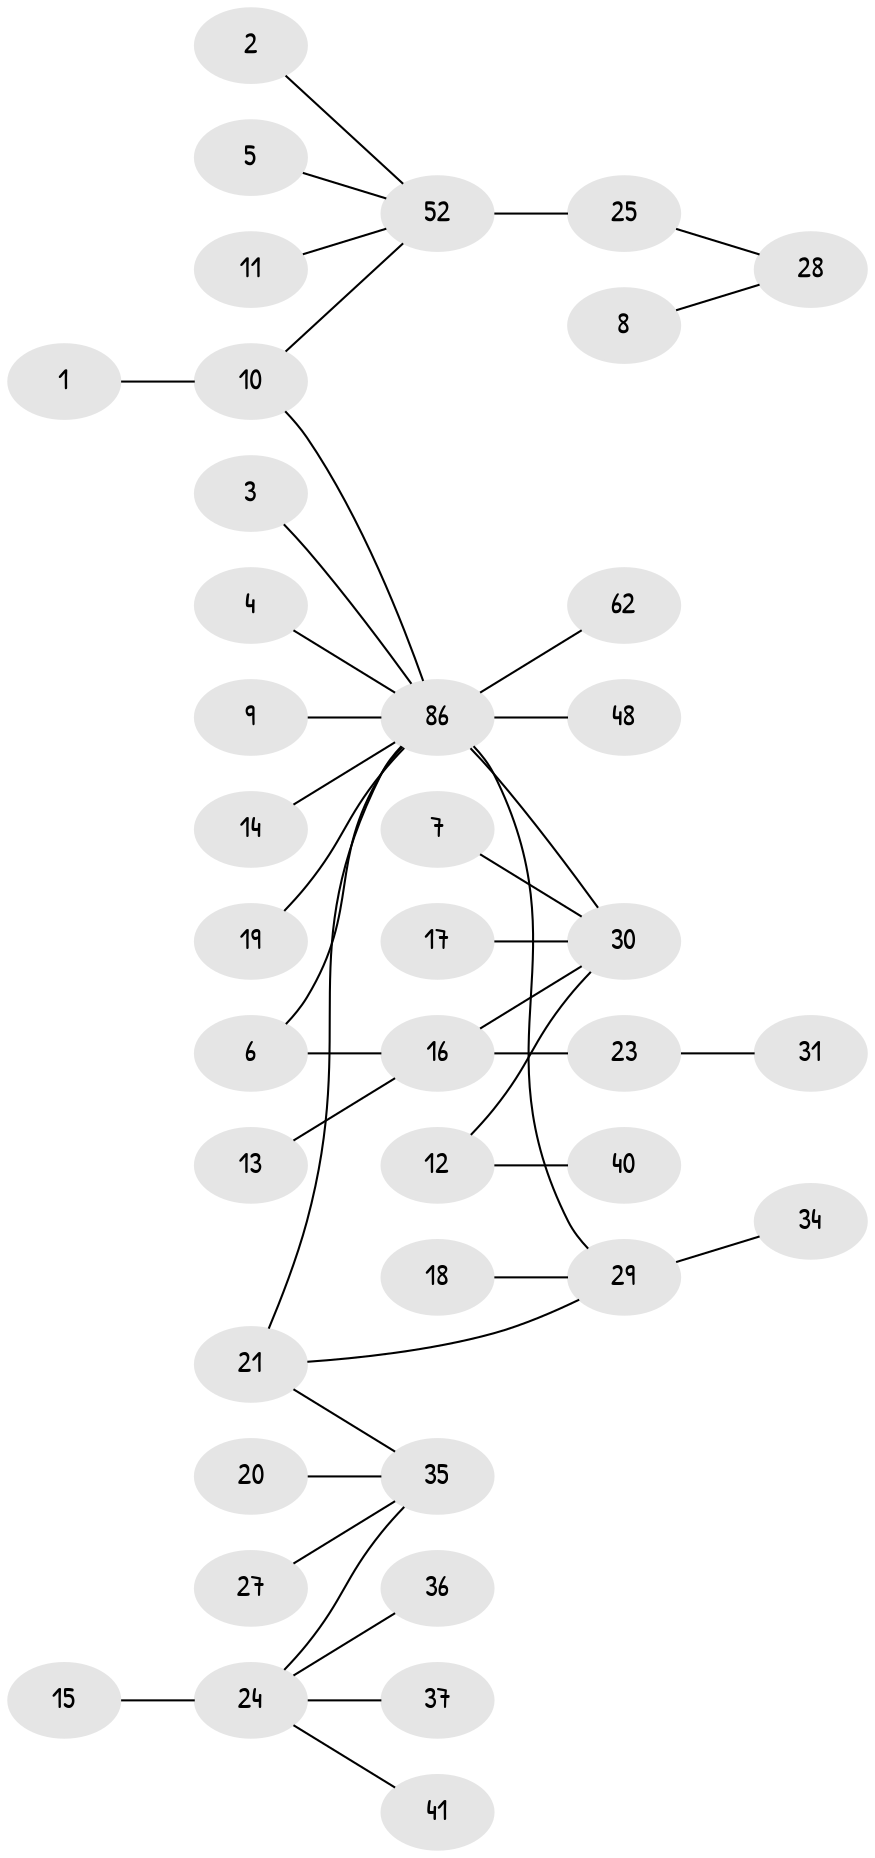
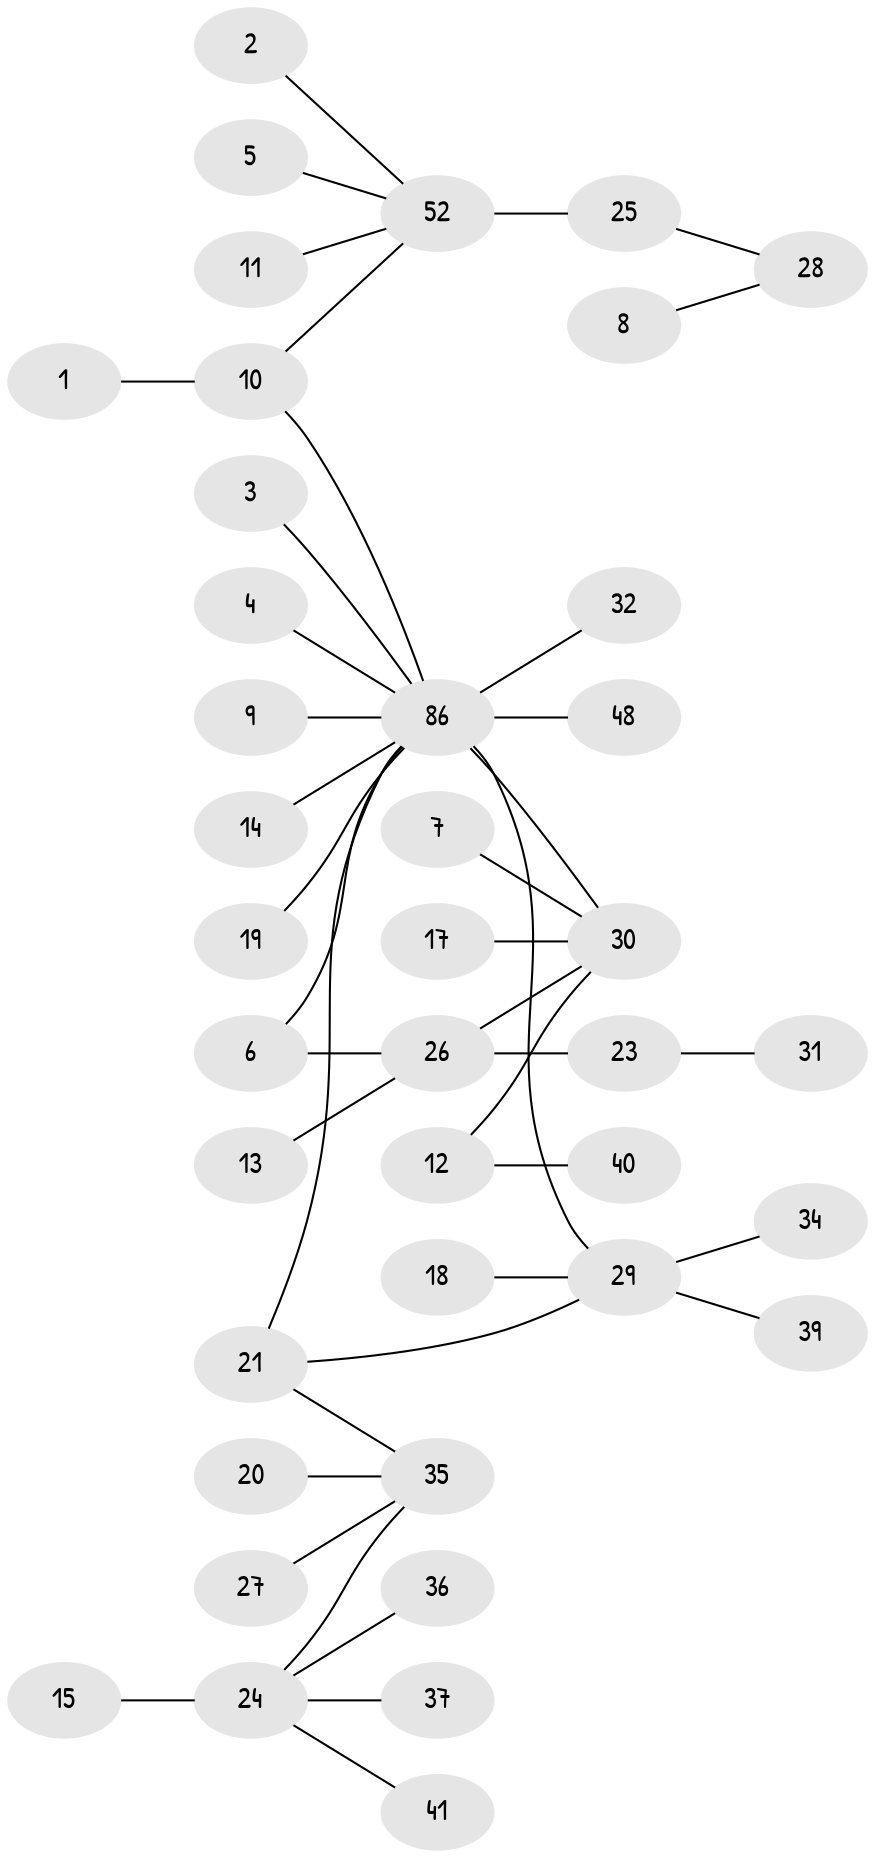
(624, 605) -> (624, 605)
(438, 1053) -> (438, 1053)
none -> (811, 1333)
